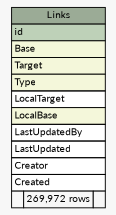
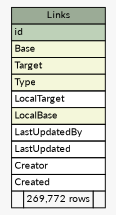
(58, 199) -> (58, 199)
